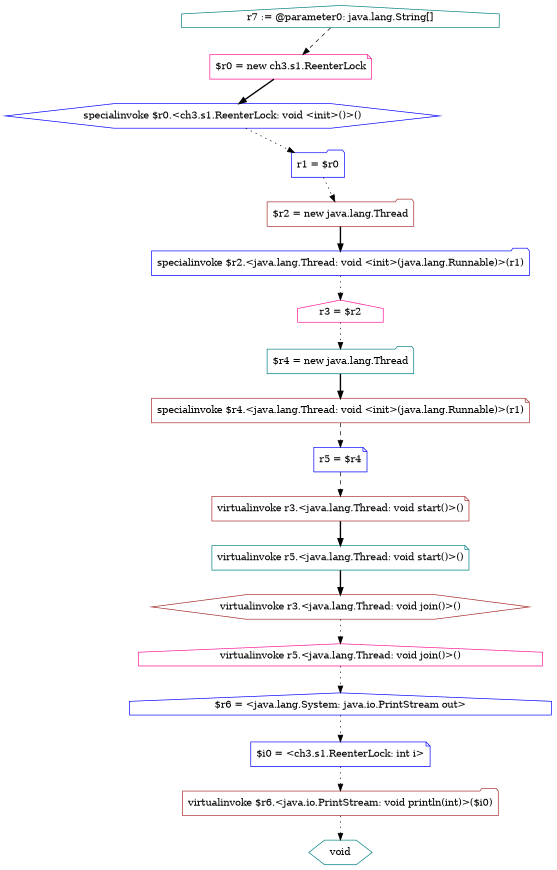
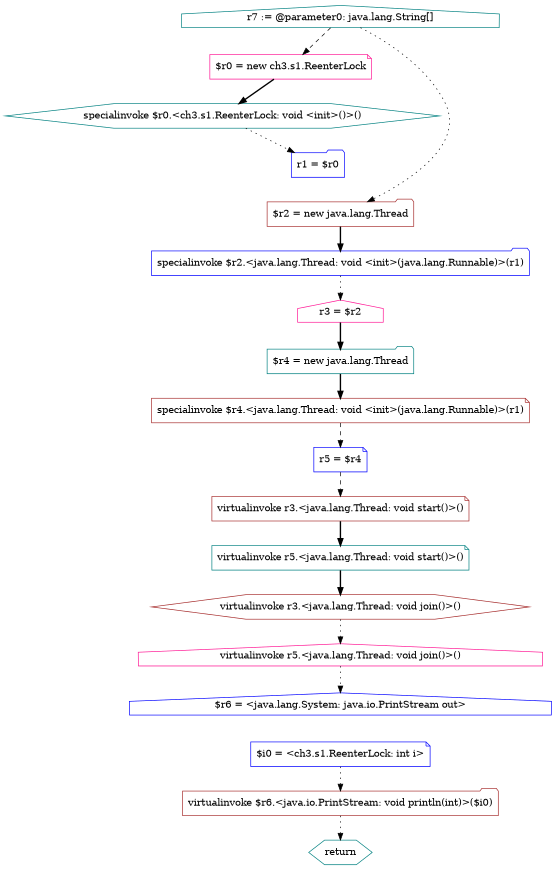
(222, 116) -> (222, 116)
(328, 187) -> (447, 111)
(340, 332) -> (340, 332)
(340, 725) -> none
(340, 852) -> (340, 852)
